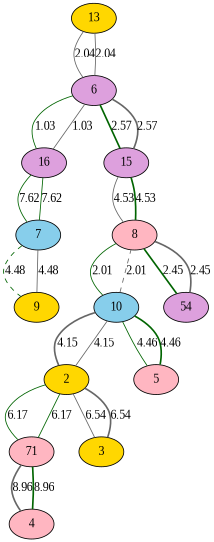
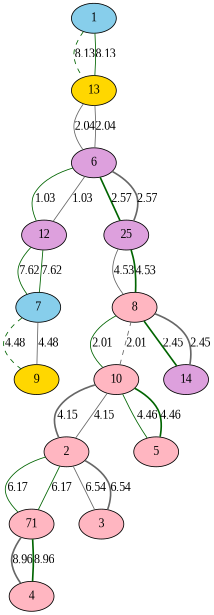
none -> (94, 18)
(44, 163) -> (44, 235)
(126, 163) -> (126, 235)
(116, 307) -> (116, 380)
(186, 307) -> (186, 380)
(66, 380) -> (66, 452)
(101, 452) -> (101, 524)
